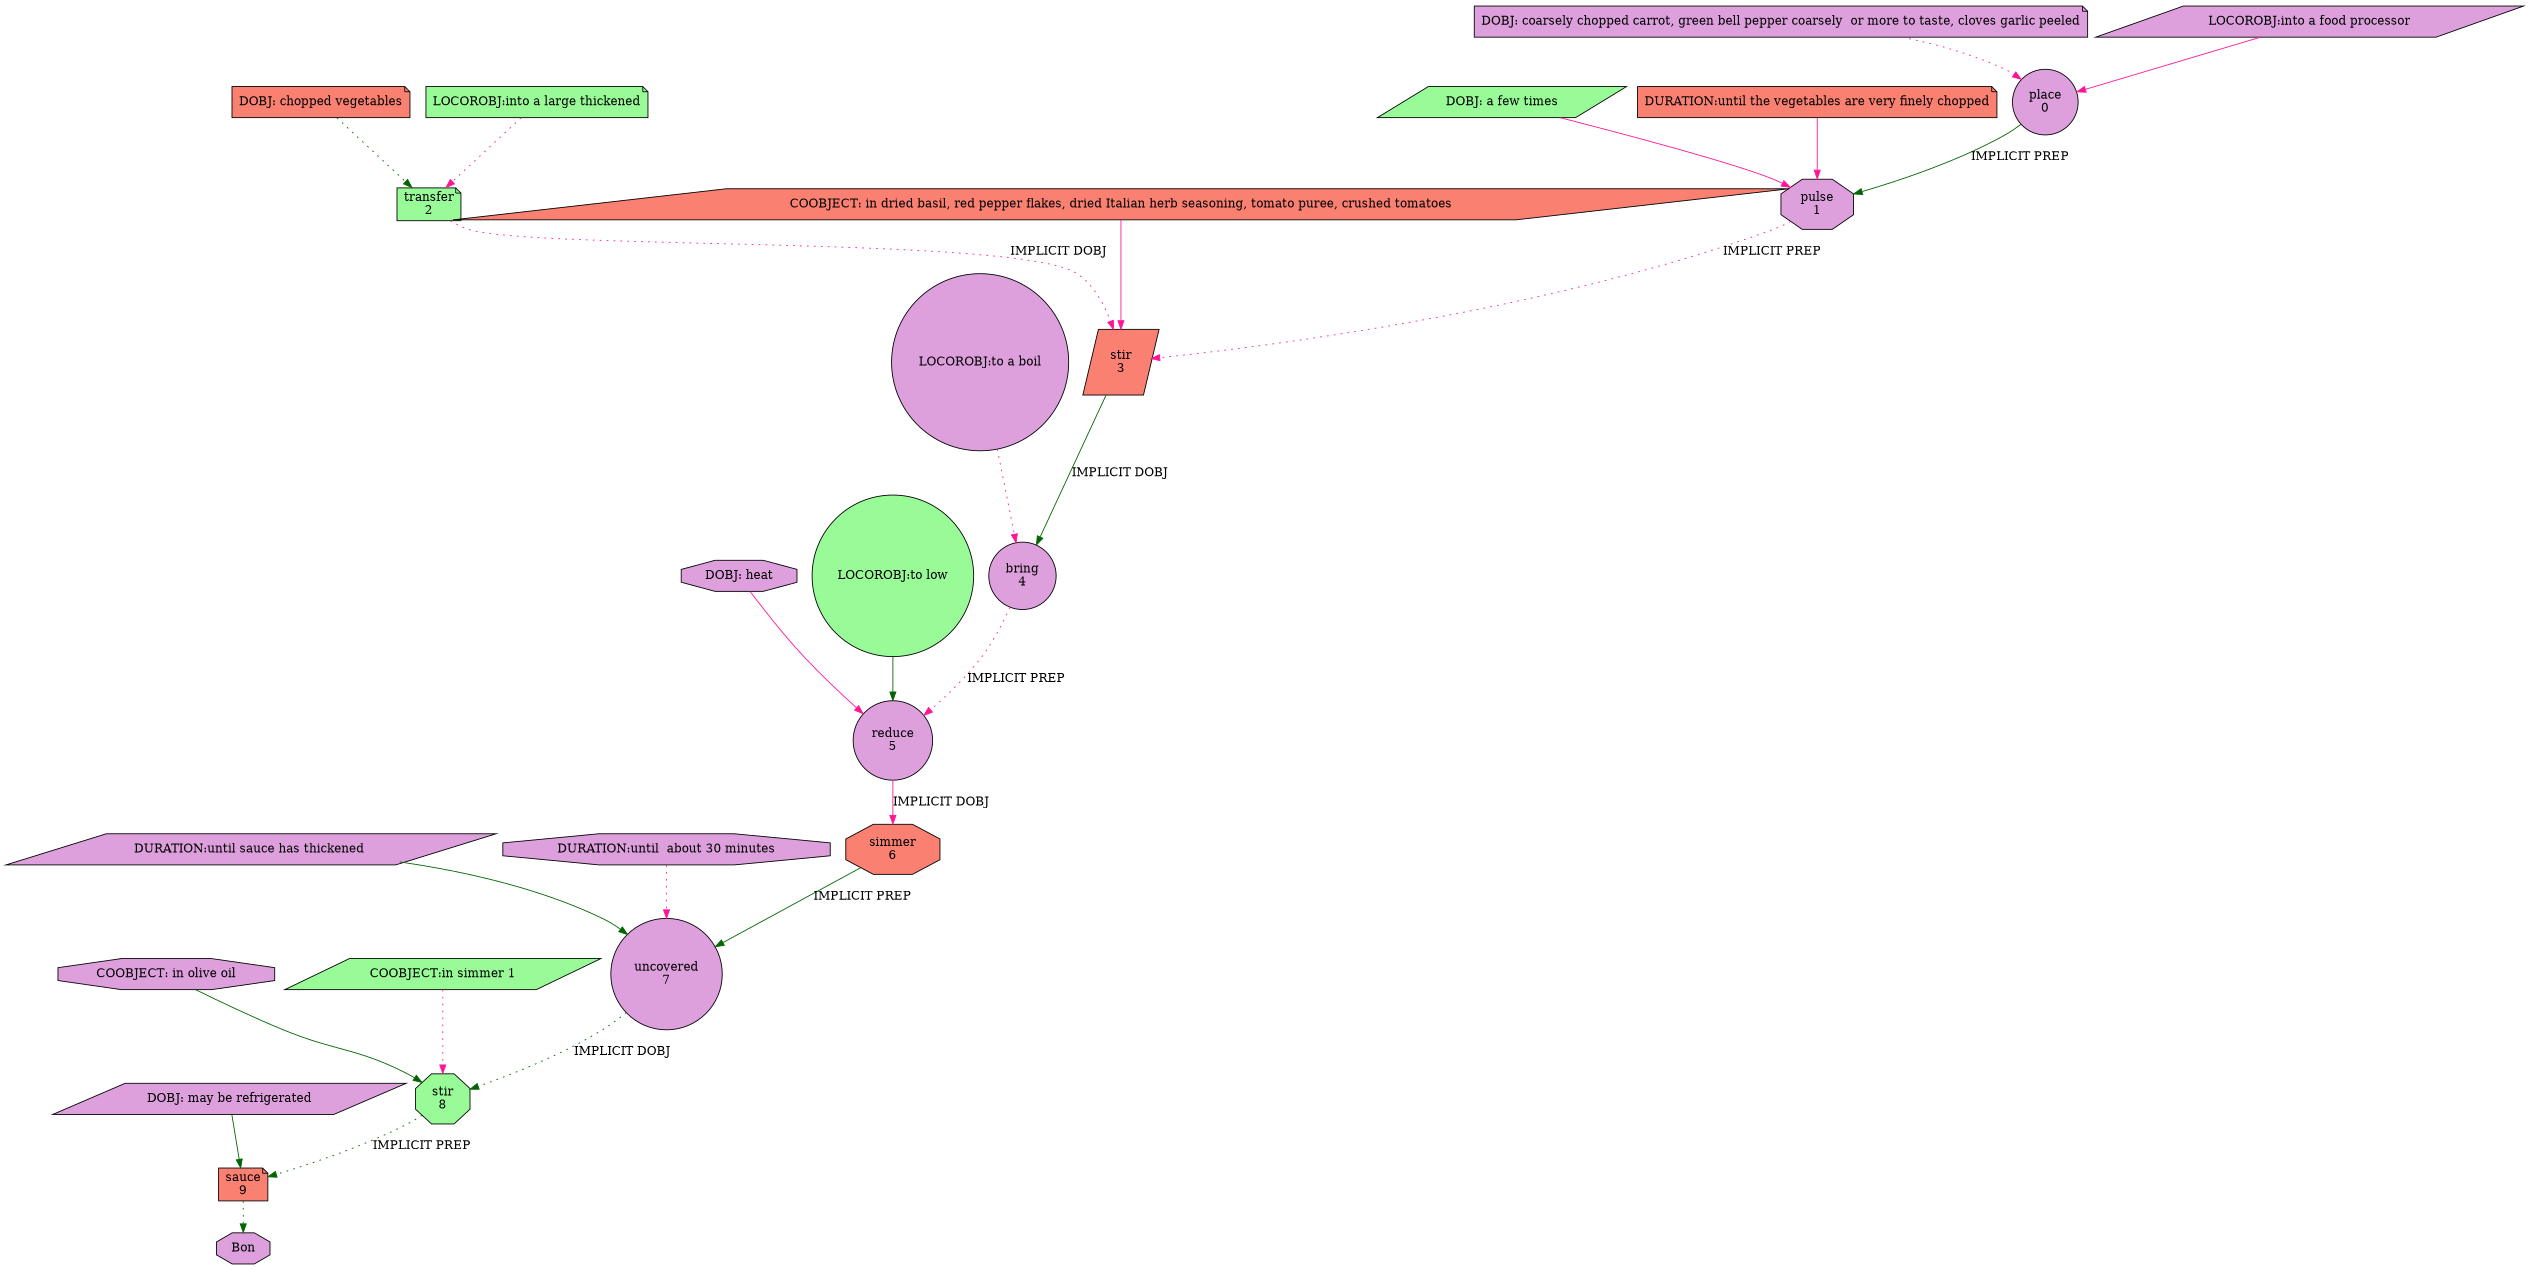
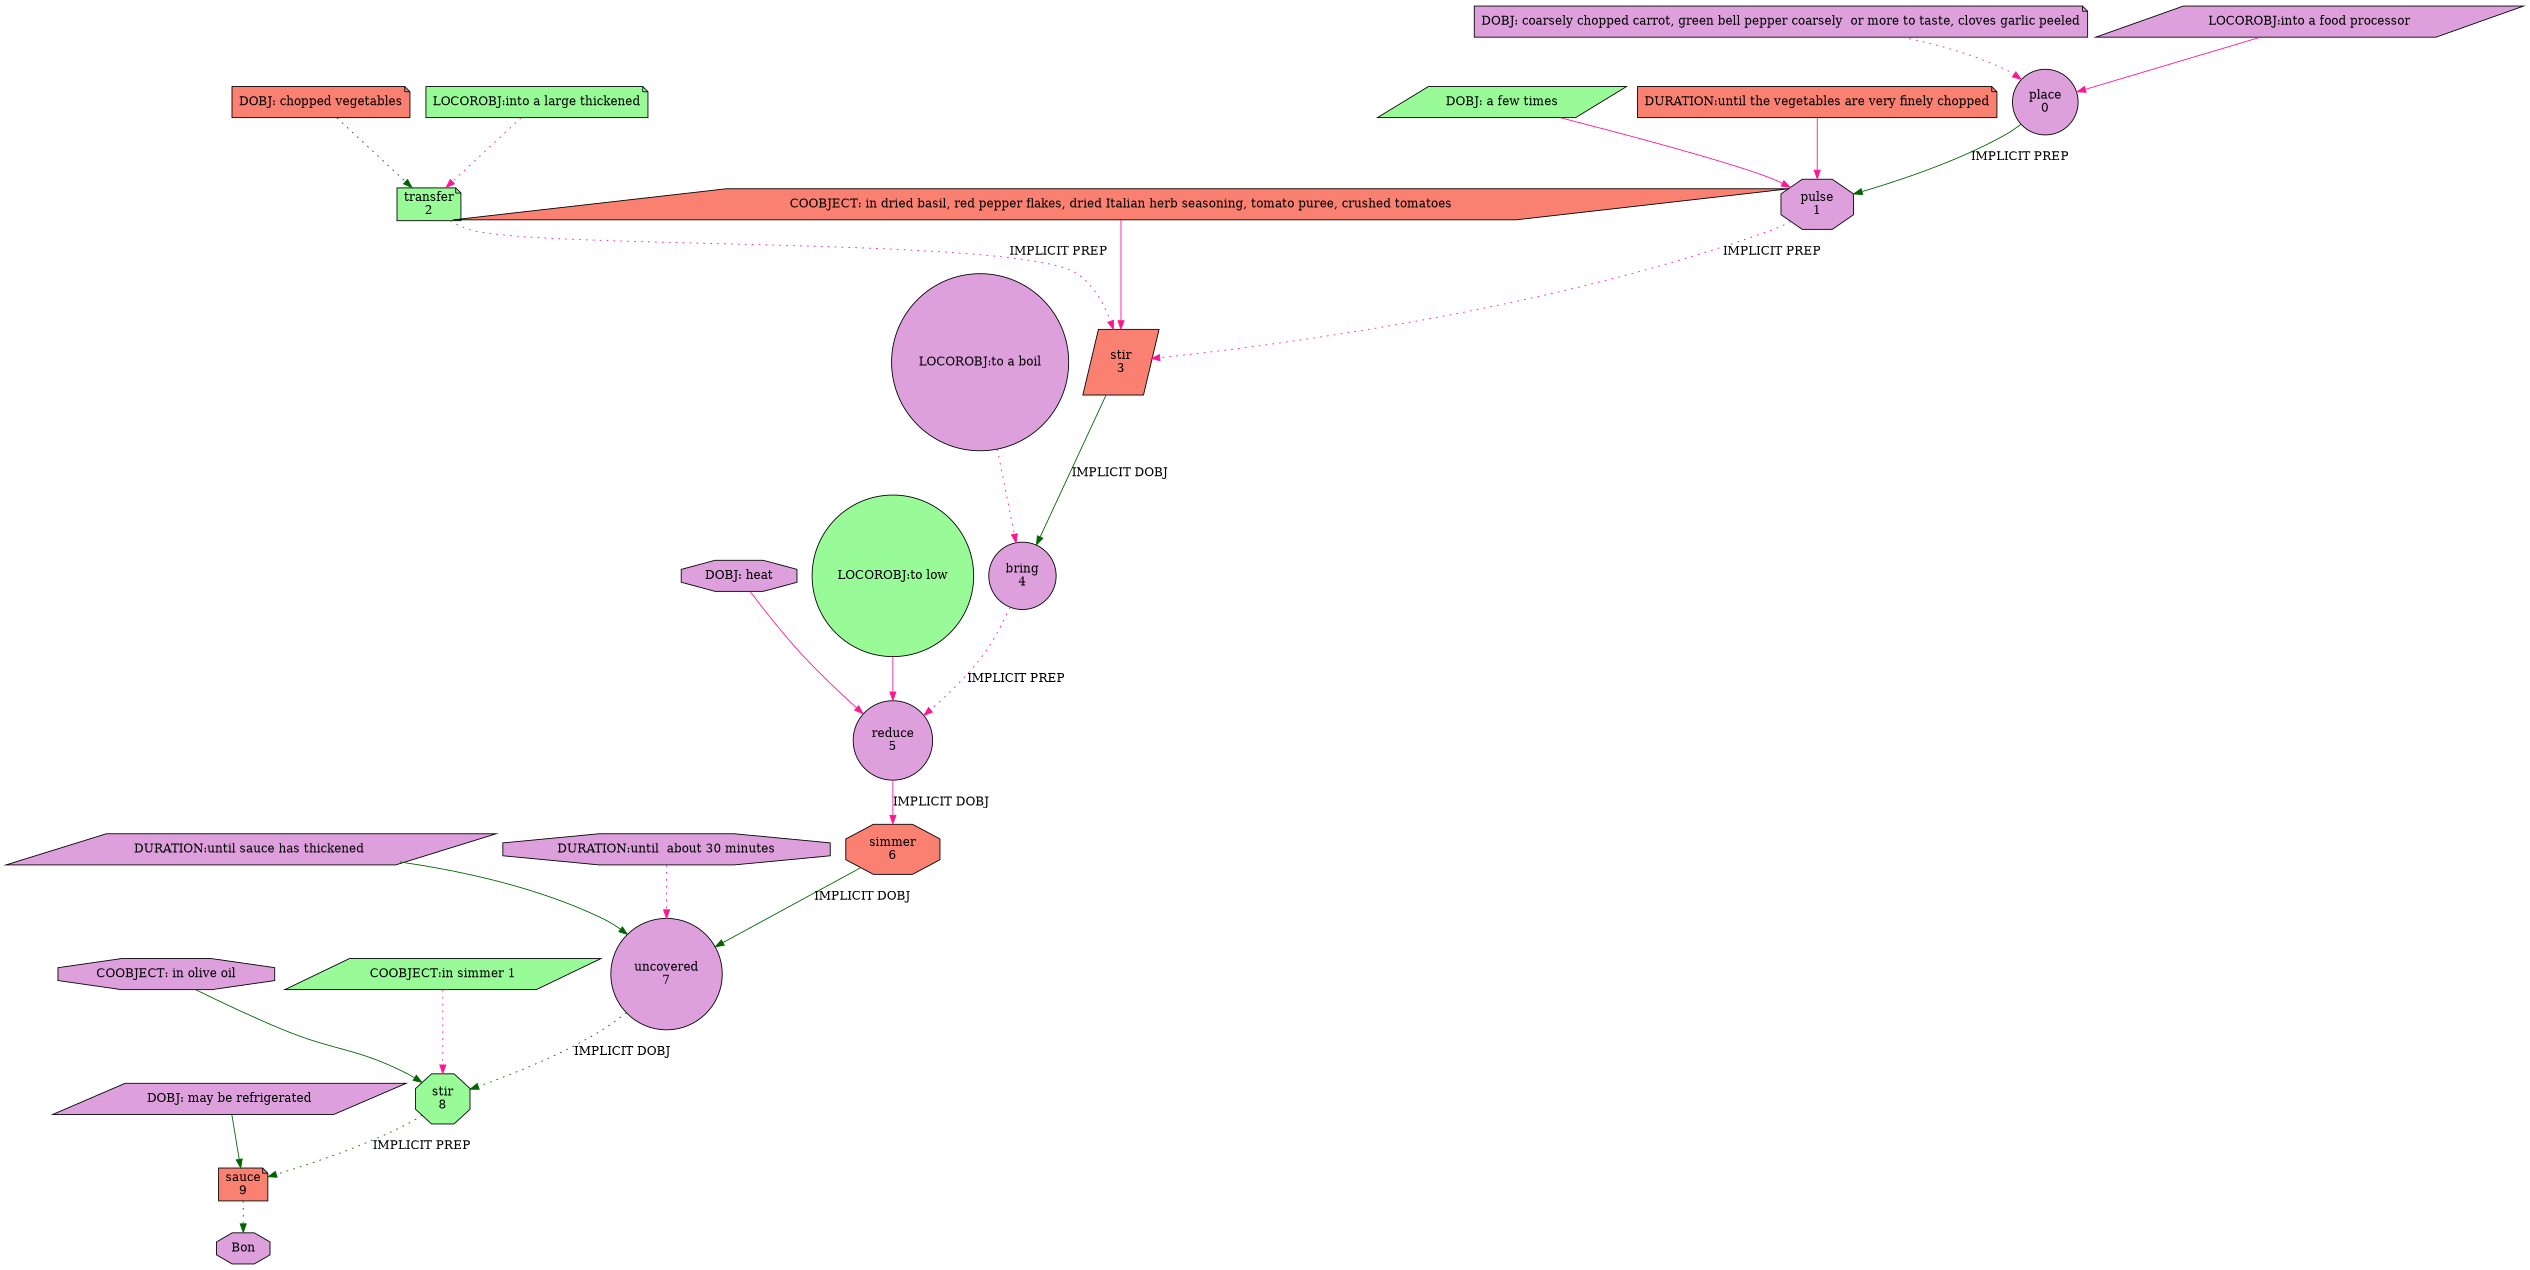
(1059, 251) -> (1059, 251)
(893, 674) -> (893, 674)
(863, 896) -> (863, 896)
